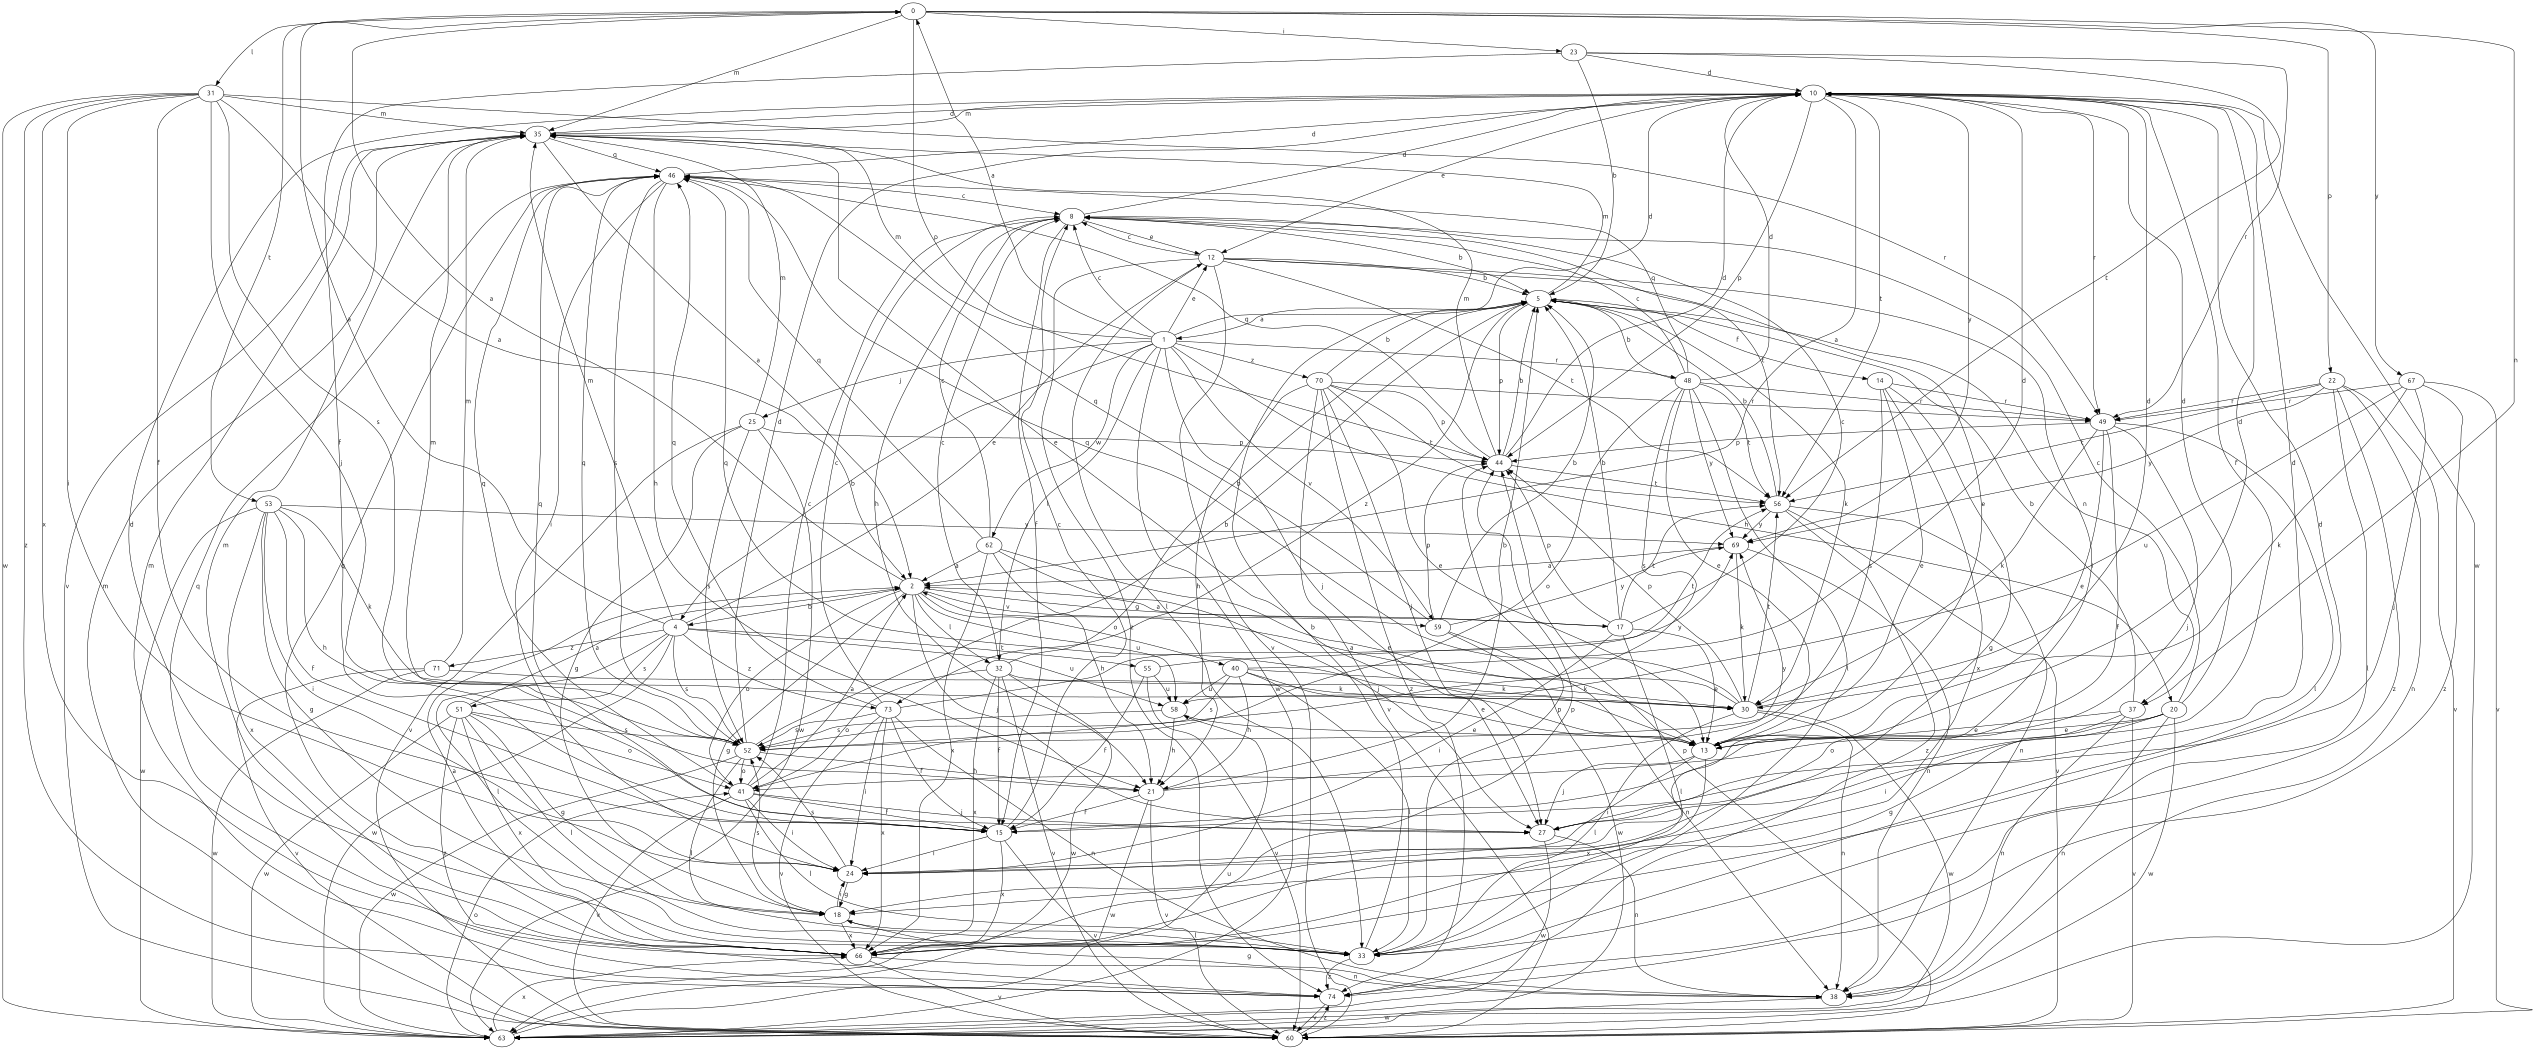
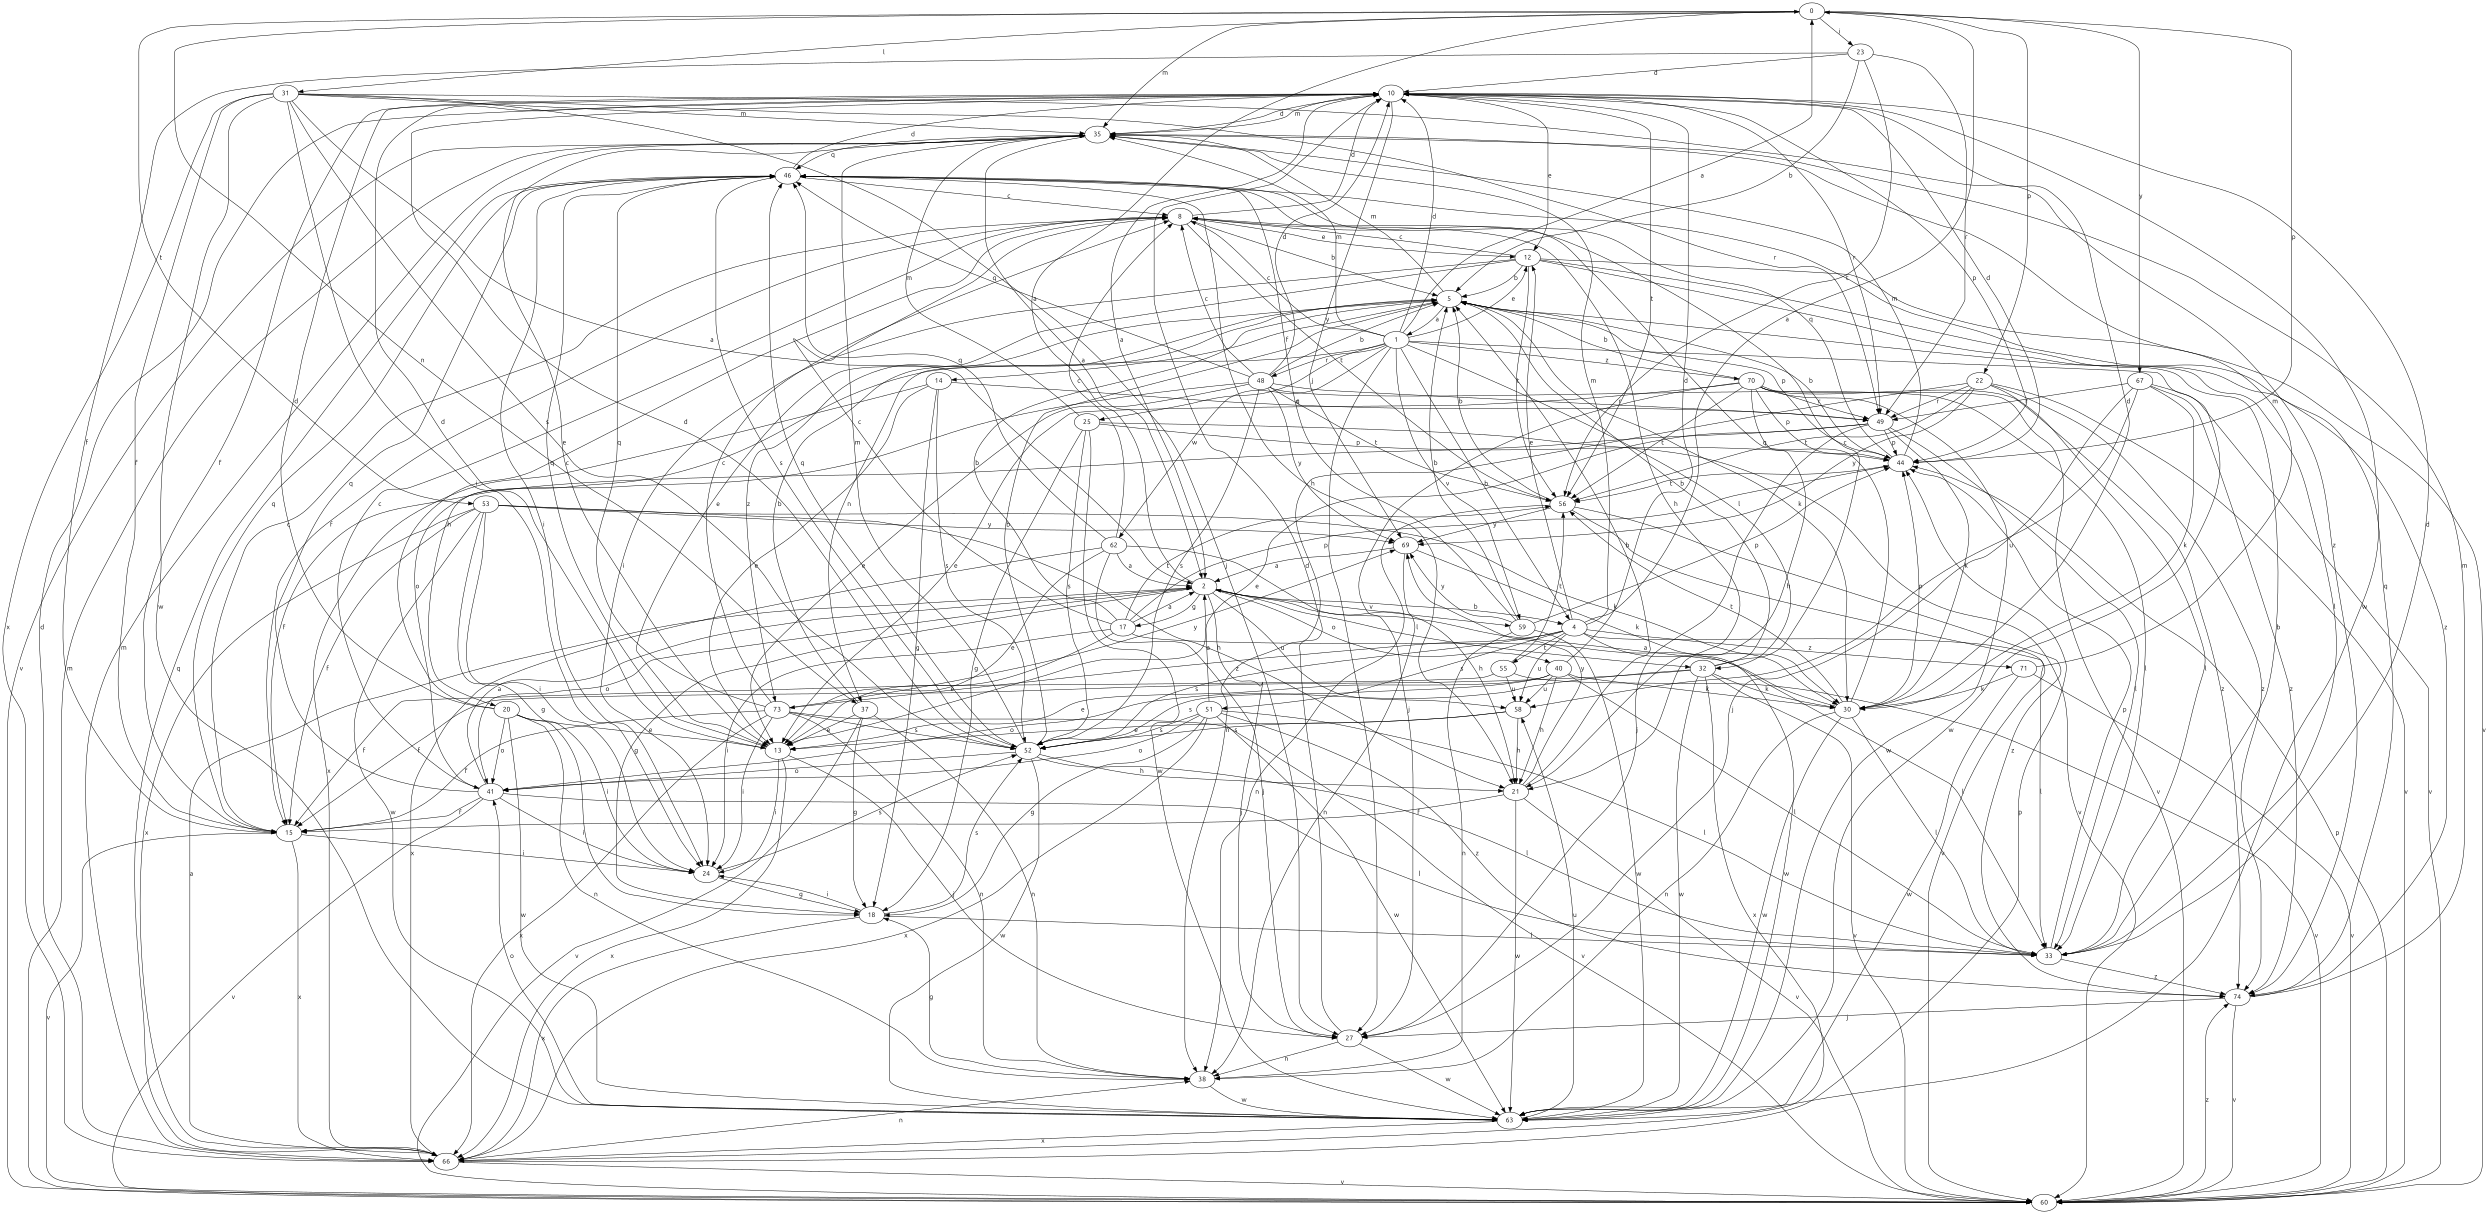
none -> (1900, 734)
(1061, 822) -> (1796, 1018)
